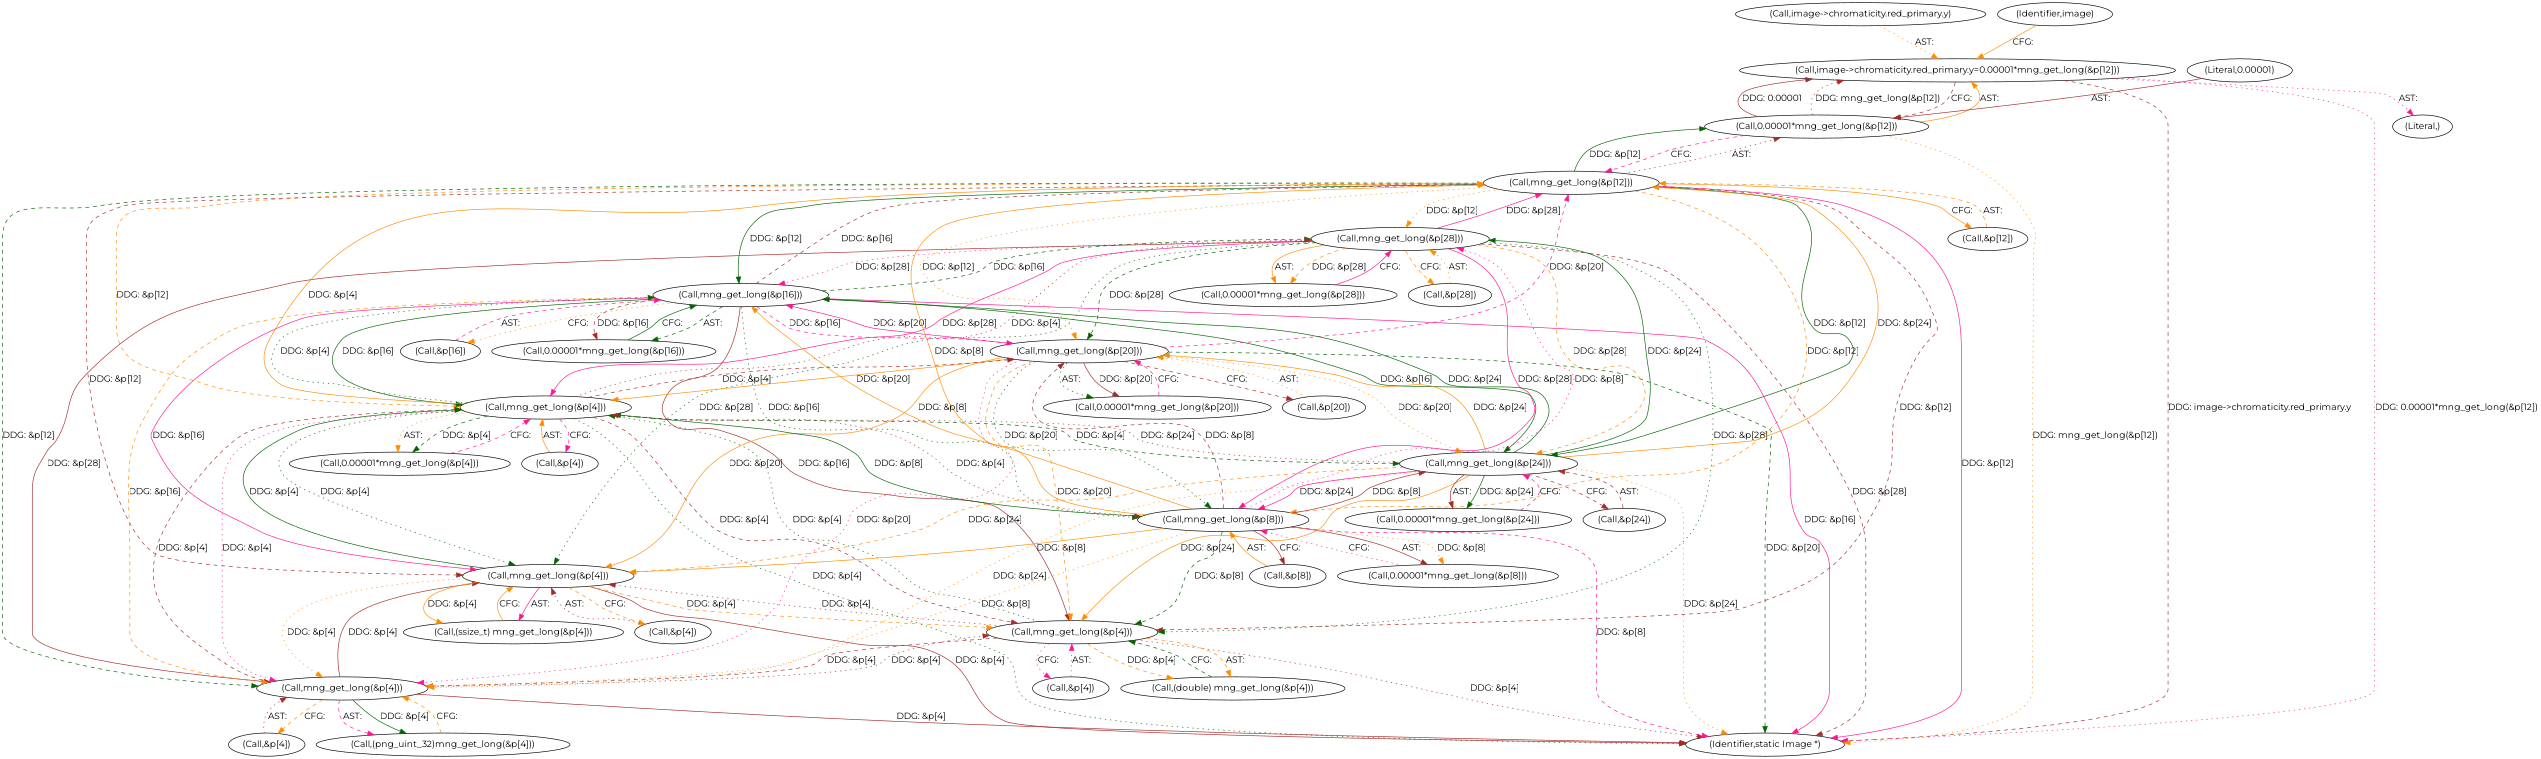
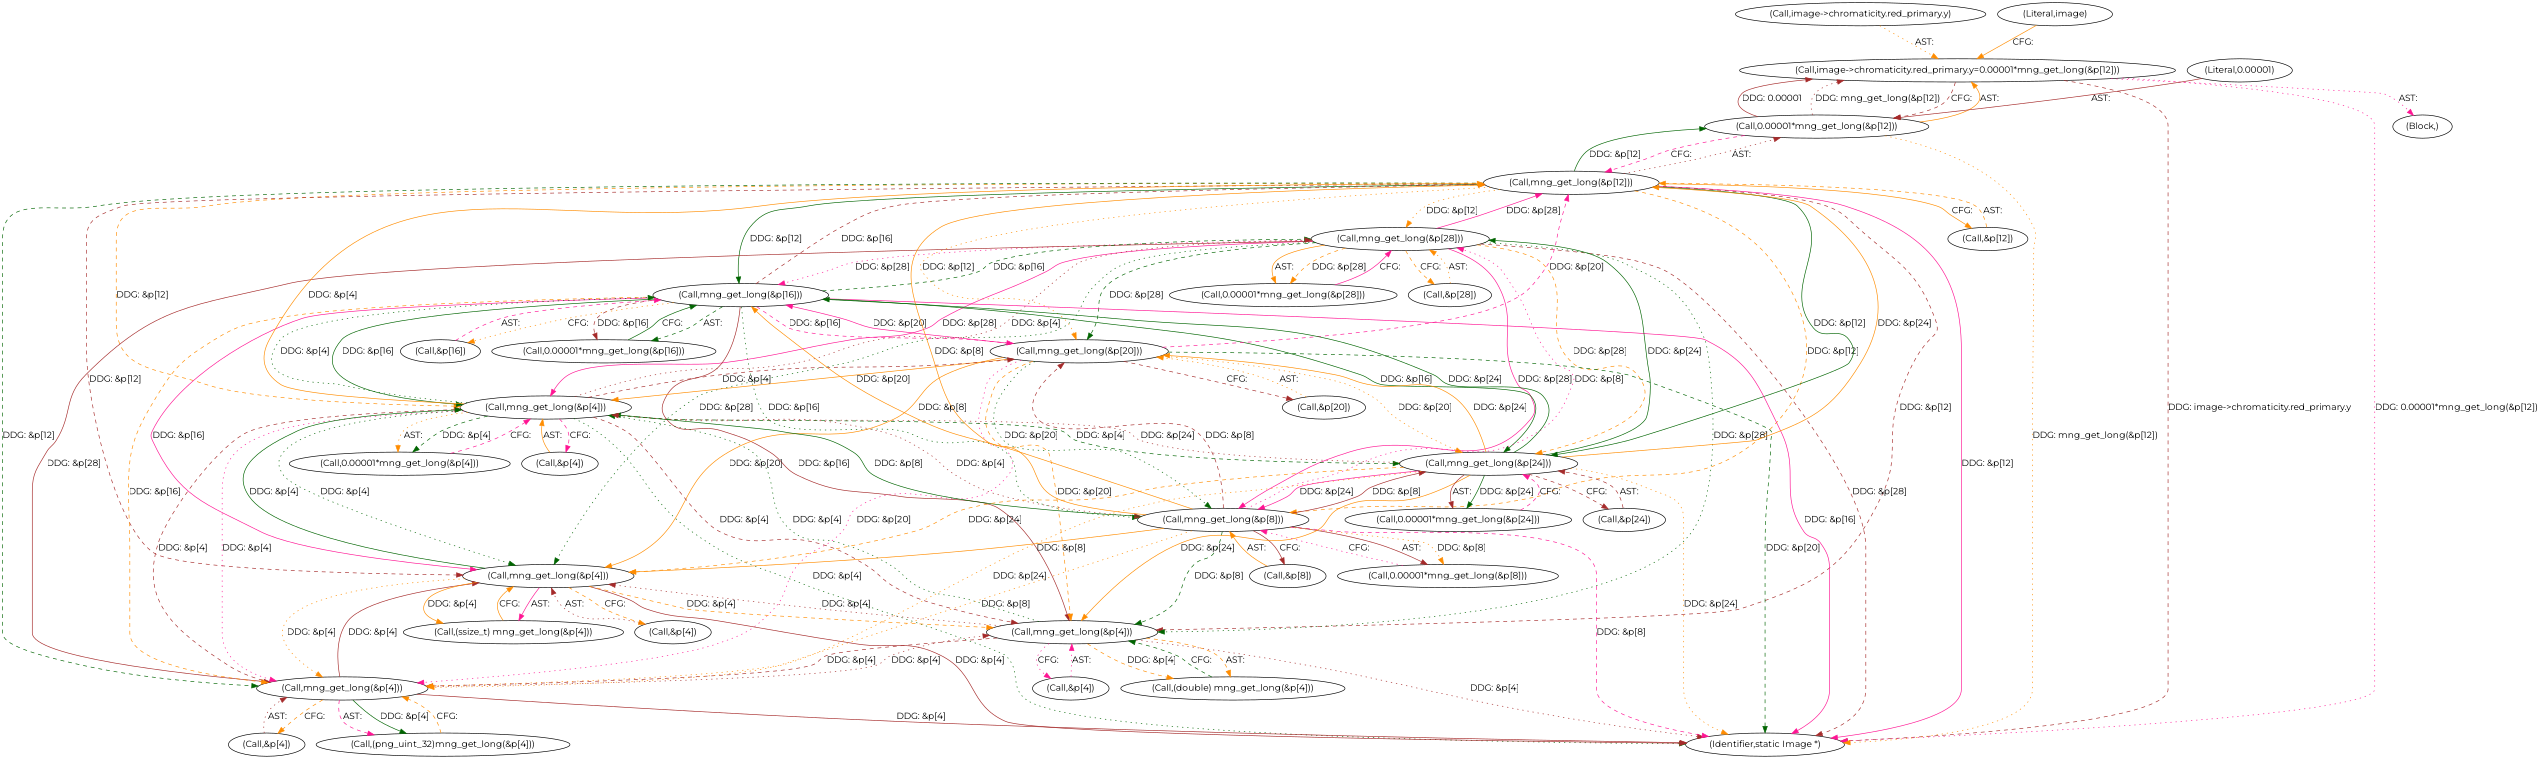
(2055, 14) -> (2055, 14)
(2423, 127) -> (2423, 127)
(1157, 408) -> none
